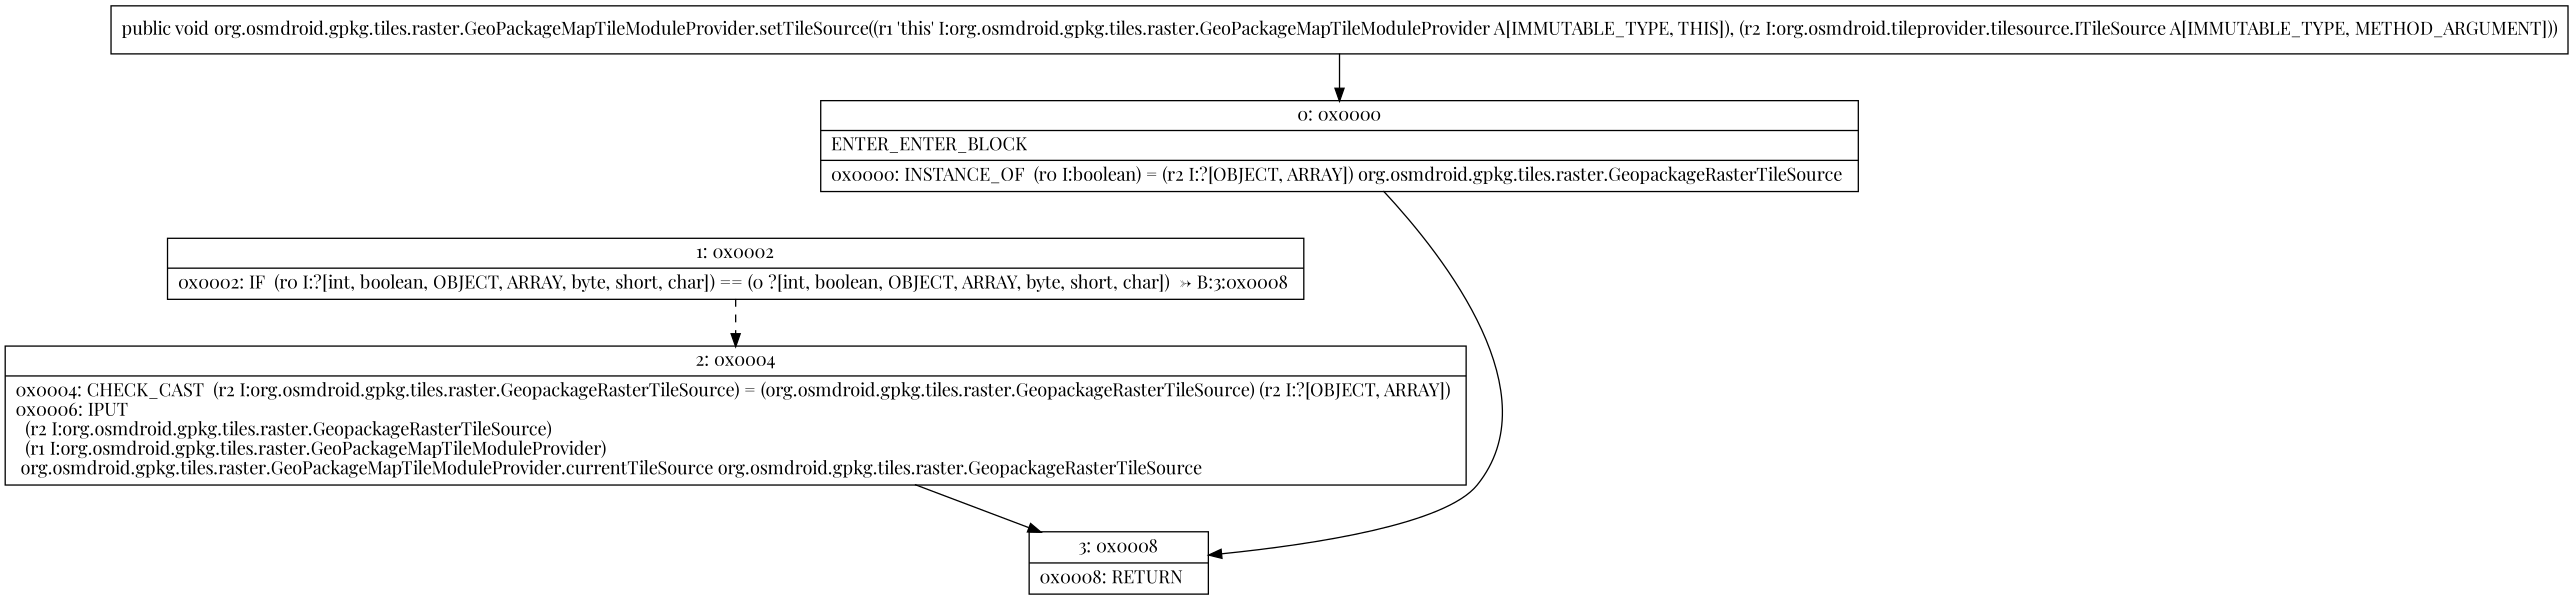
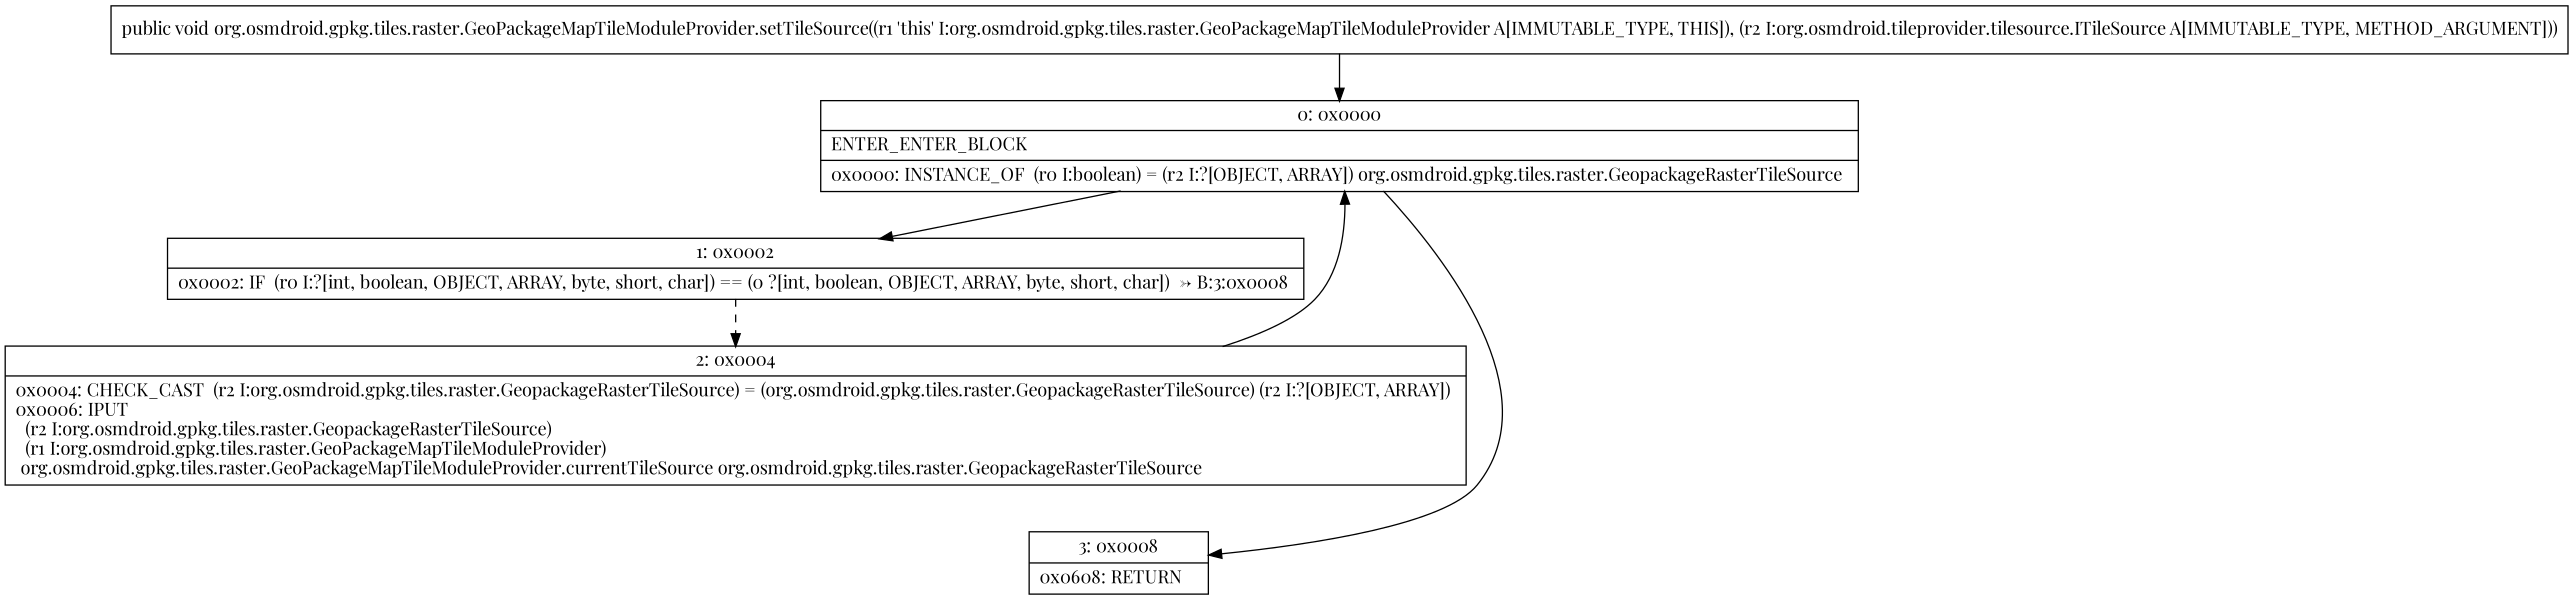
none -> (1006, 214)
(972, 506) -> (1314, 300)
(1119, 578) -> (1118, 578)
